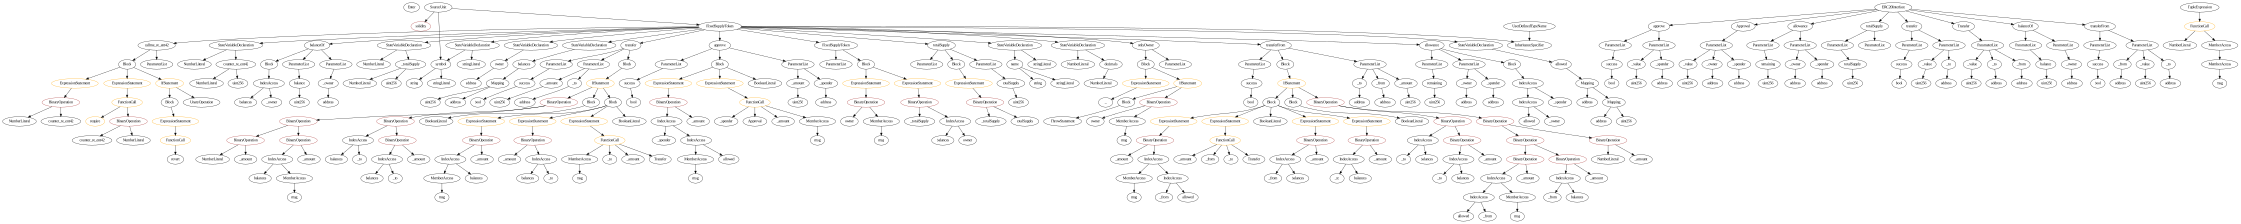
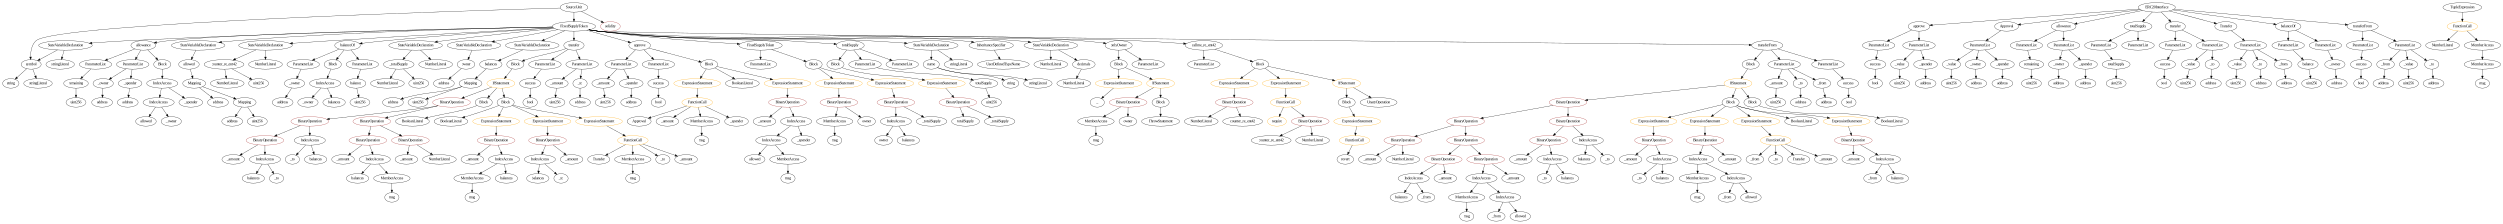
(412, 7) -> none
(1529, 35) -> (996, 54)
